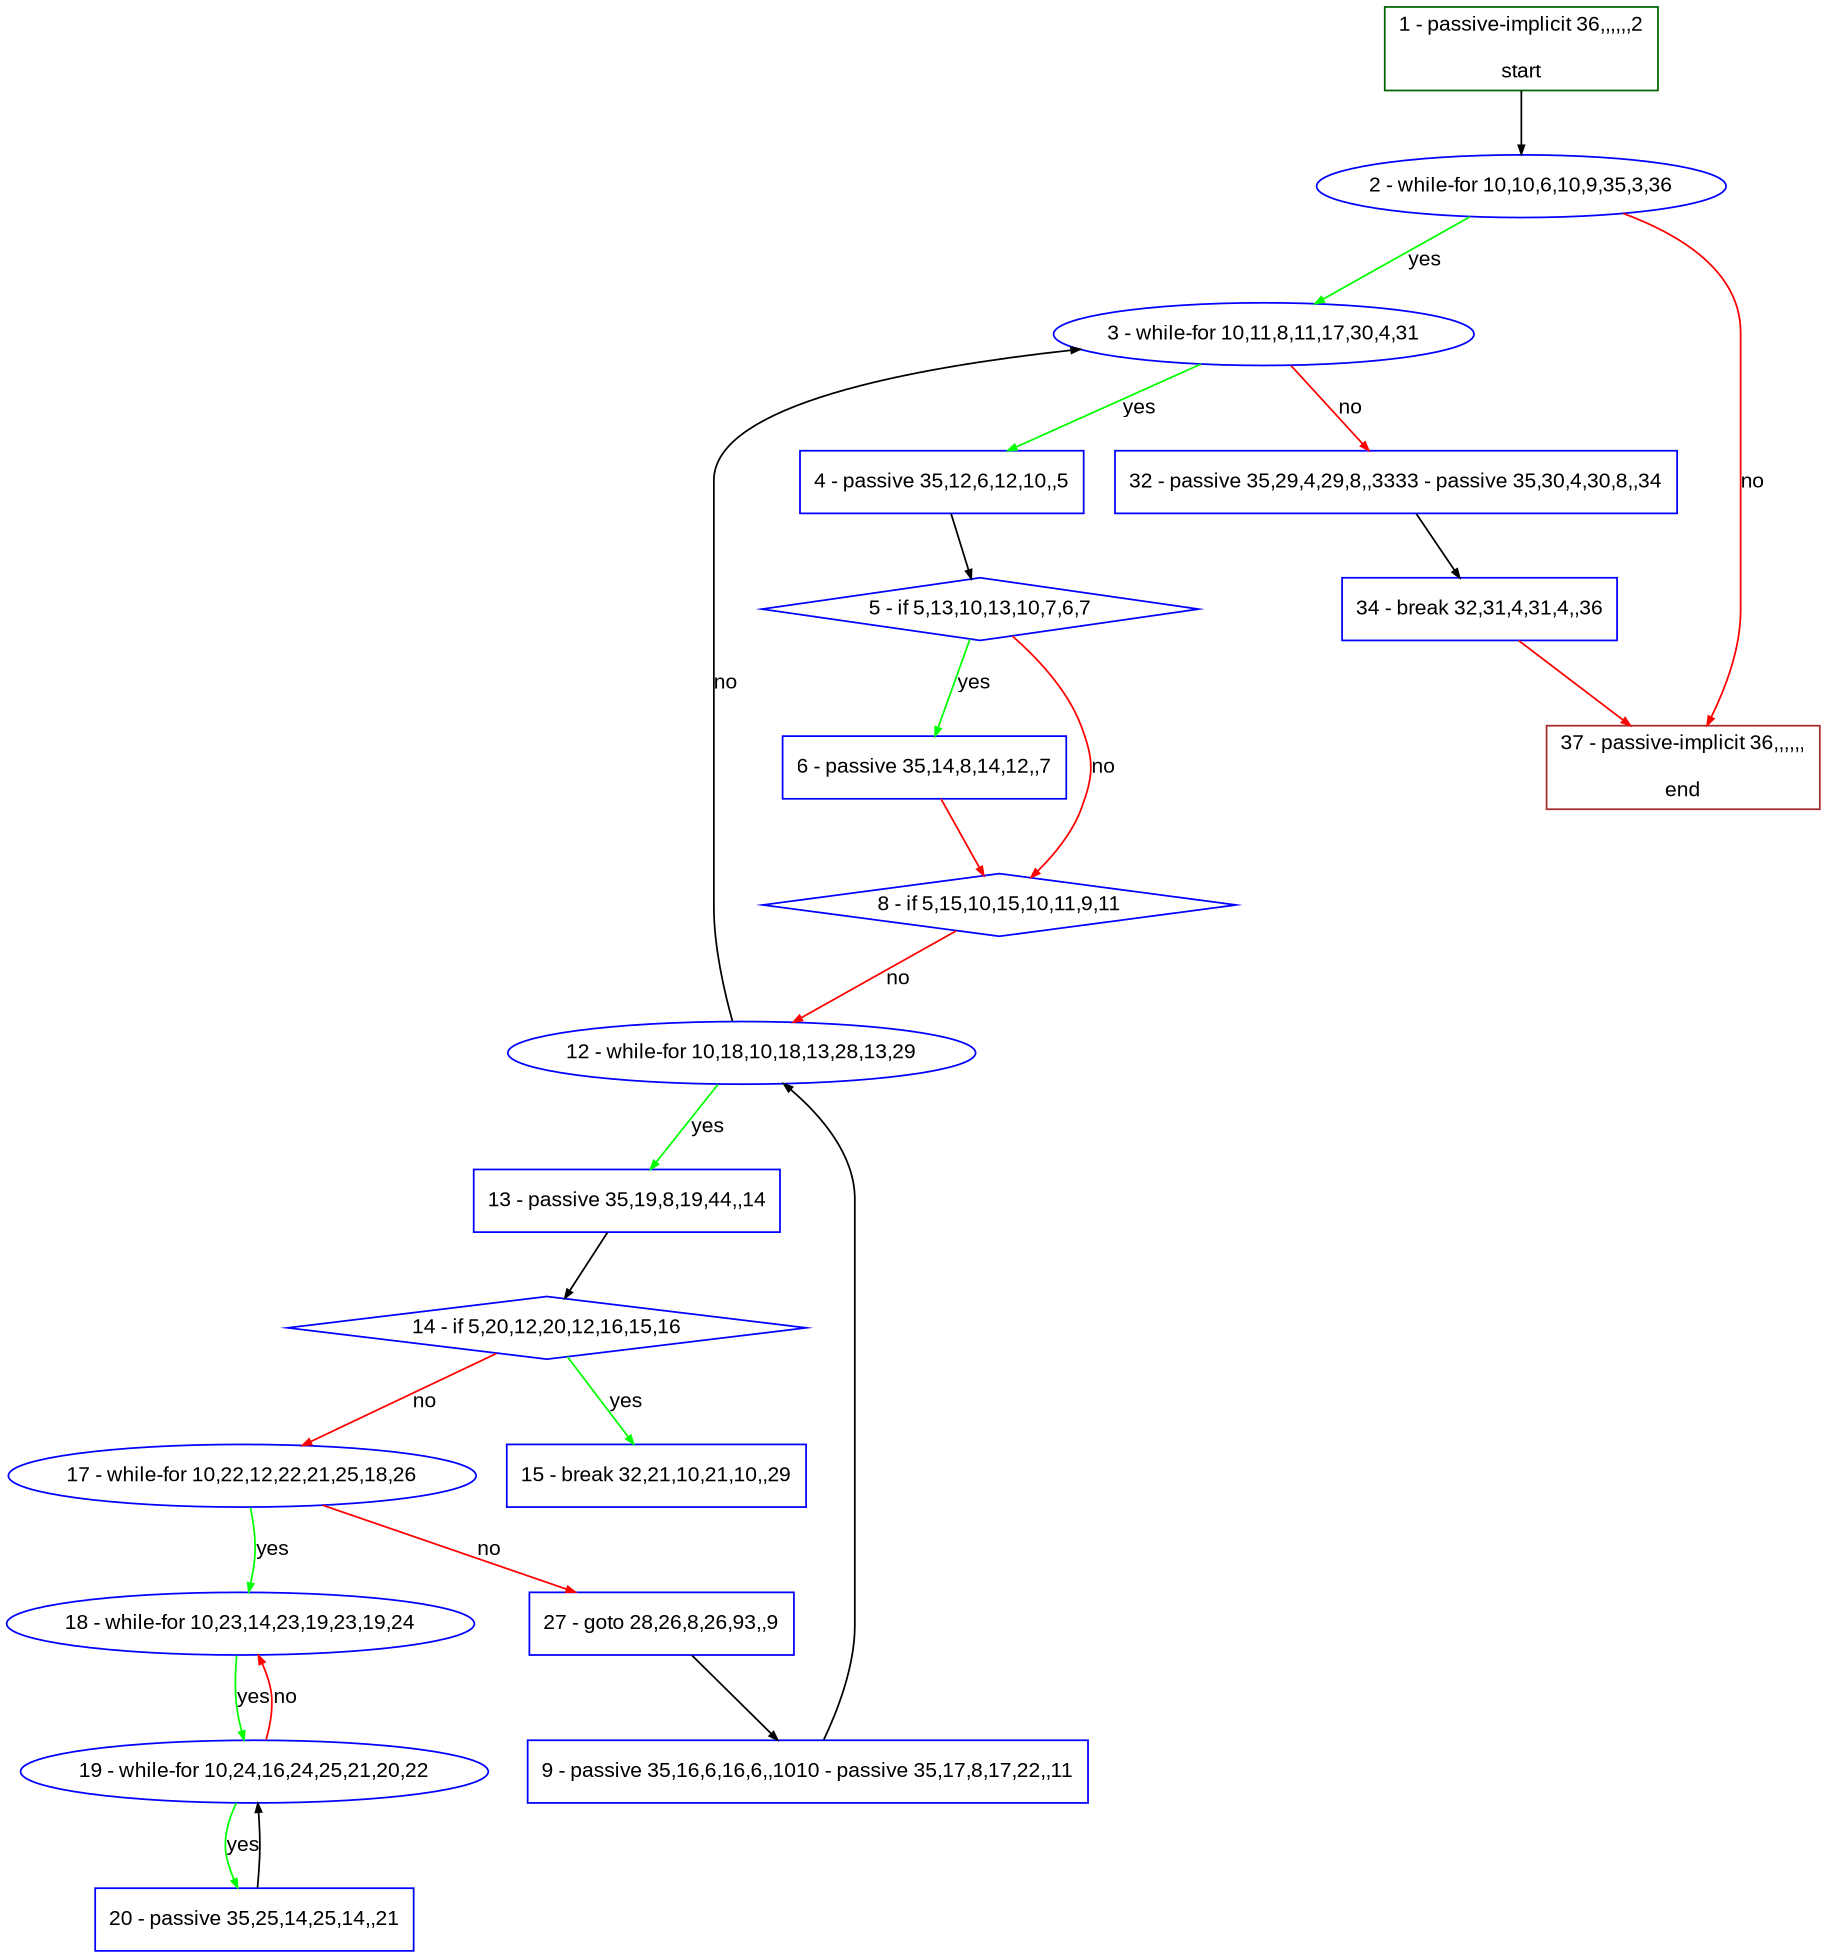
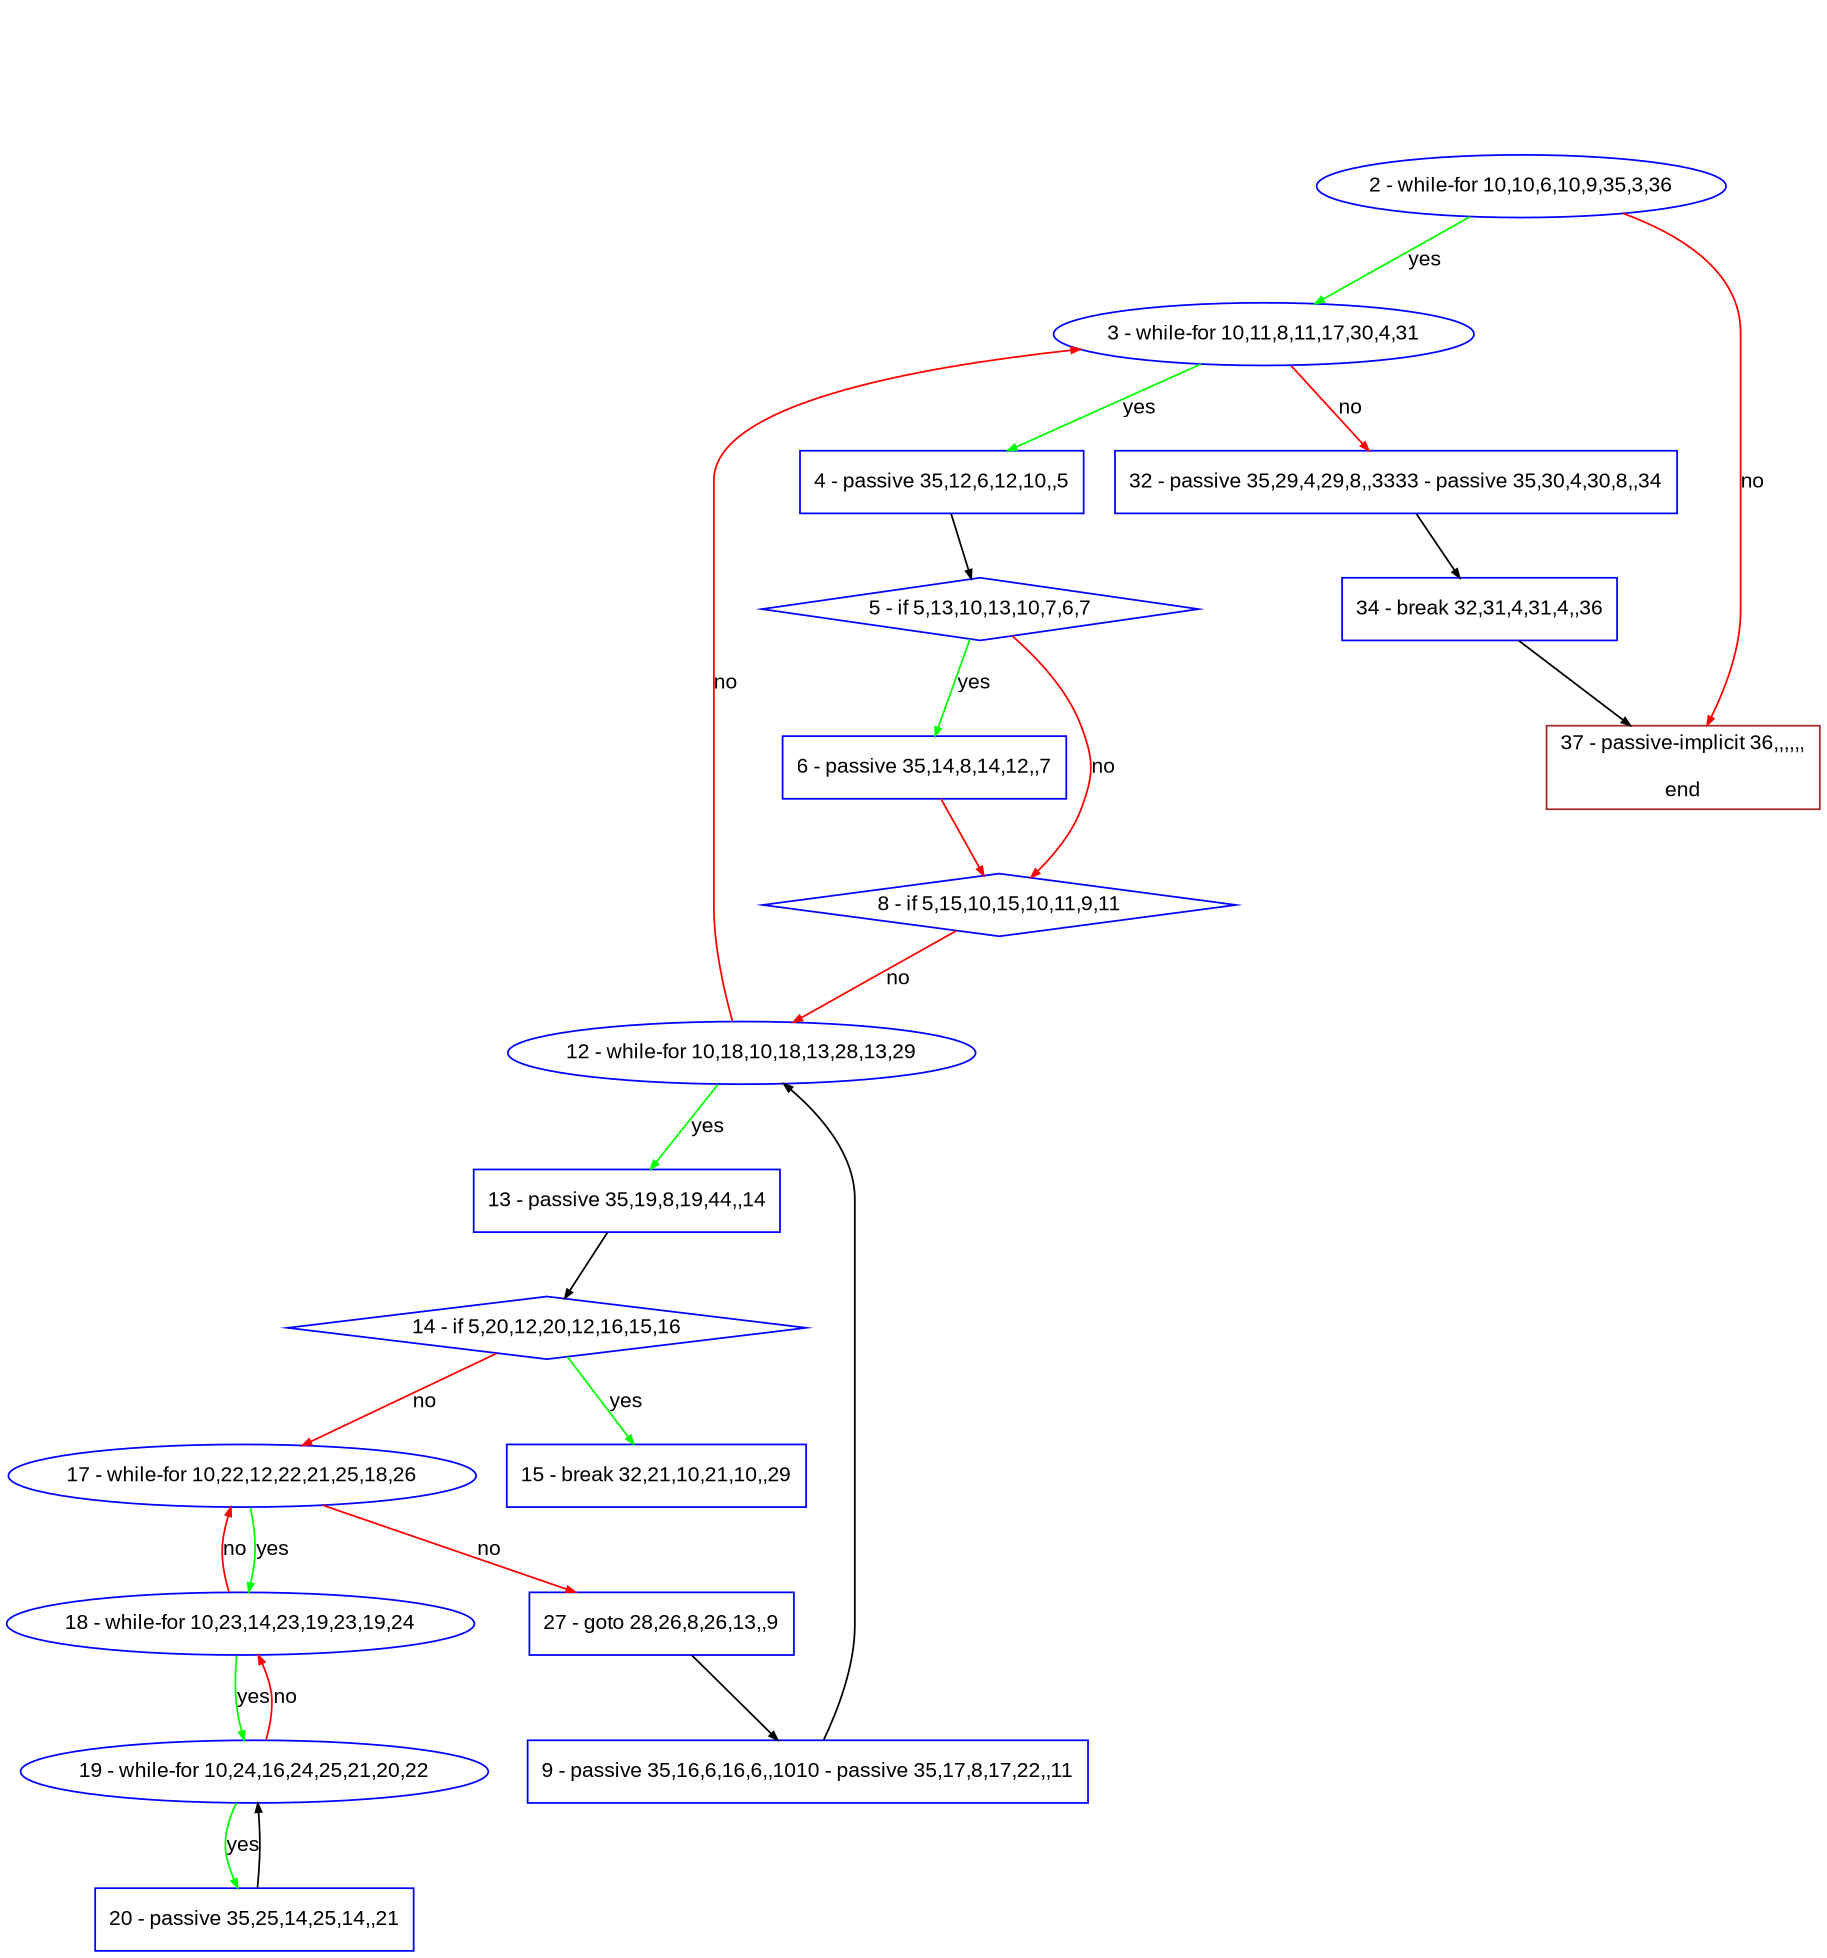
(1521, 49) -> none
(714, 553) -> (714, 553)
(1571, 680) -> (1571, 680)
none -> (222, 1554)
(662, 1624) -> (662, 1624)
